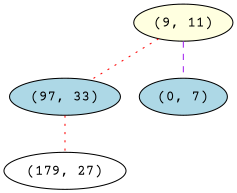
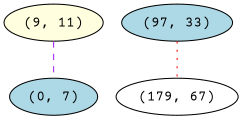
(125, 59) -> none
(65, 171) -> (177, 97)
